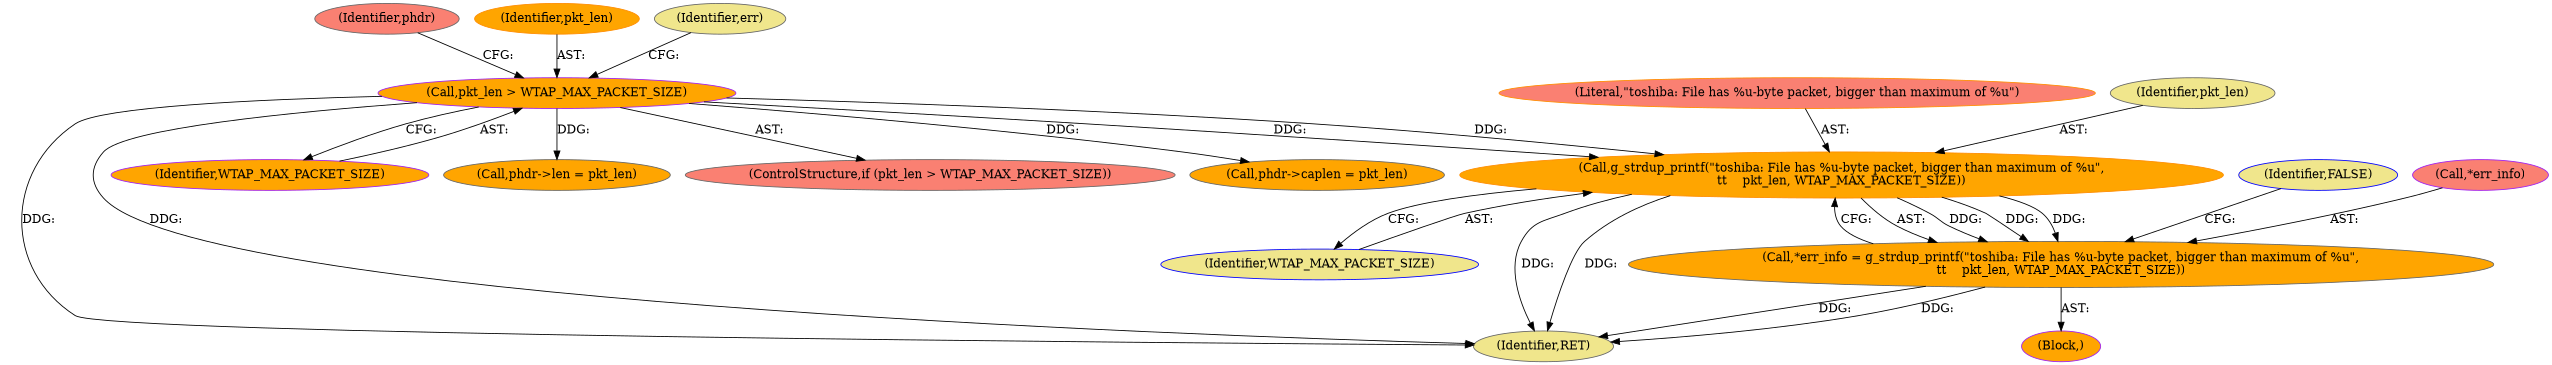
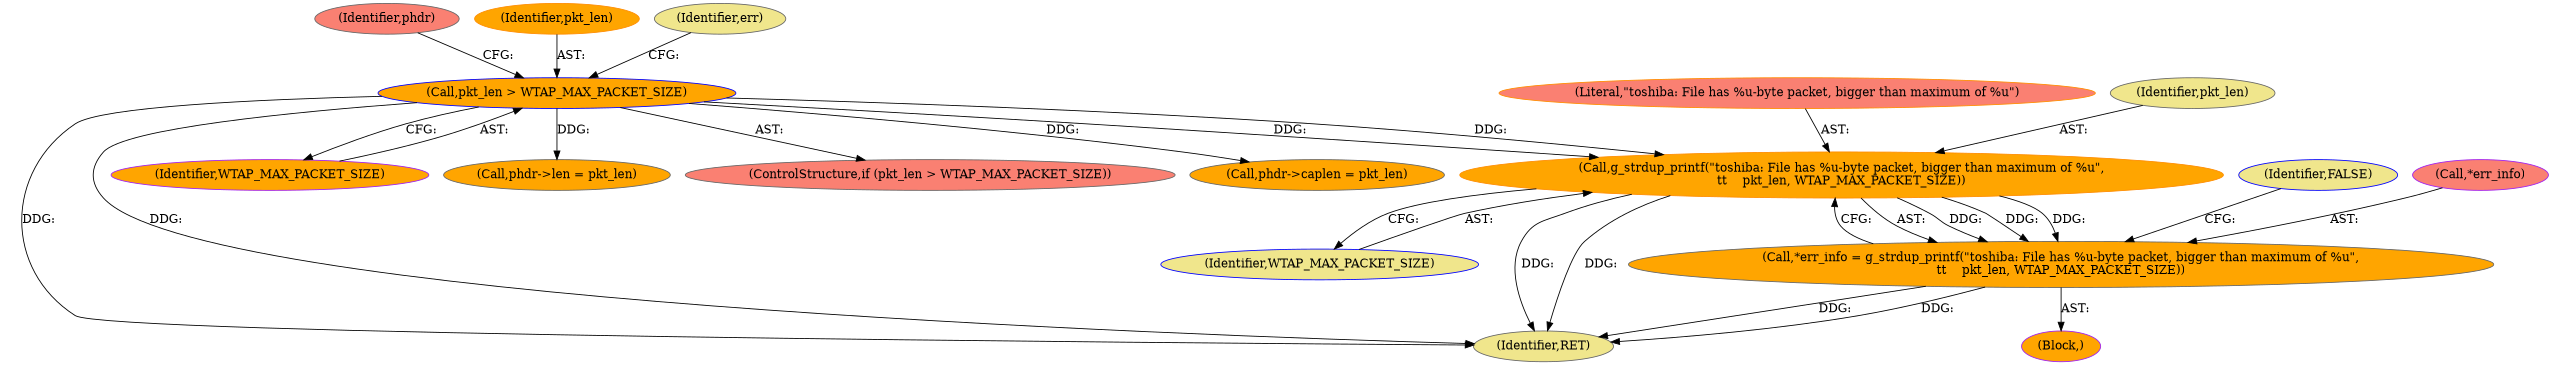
(557, 93) -> (557, 93)
